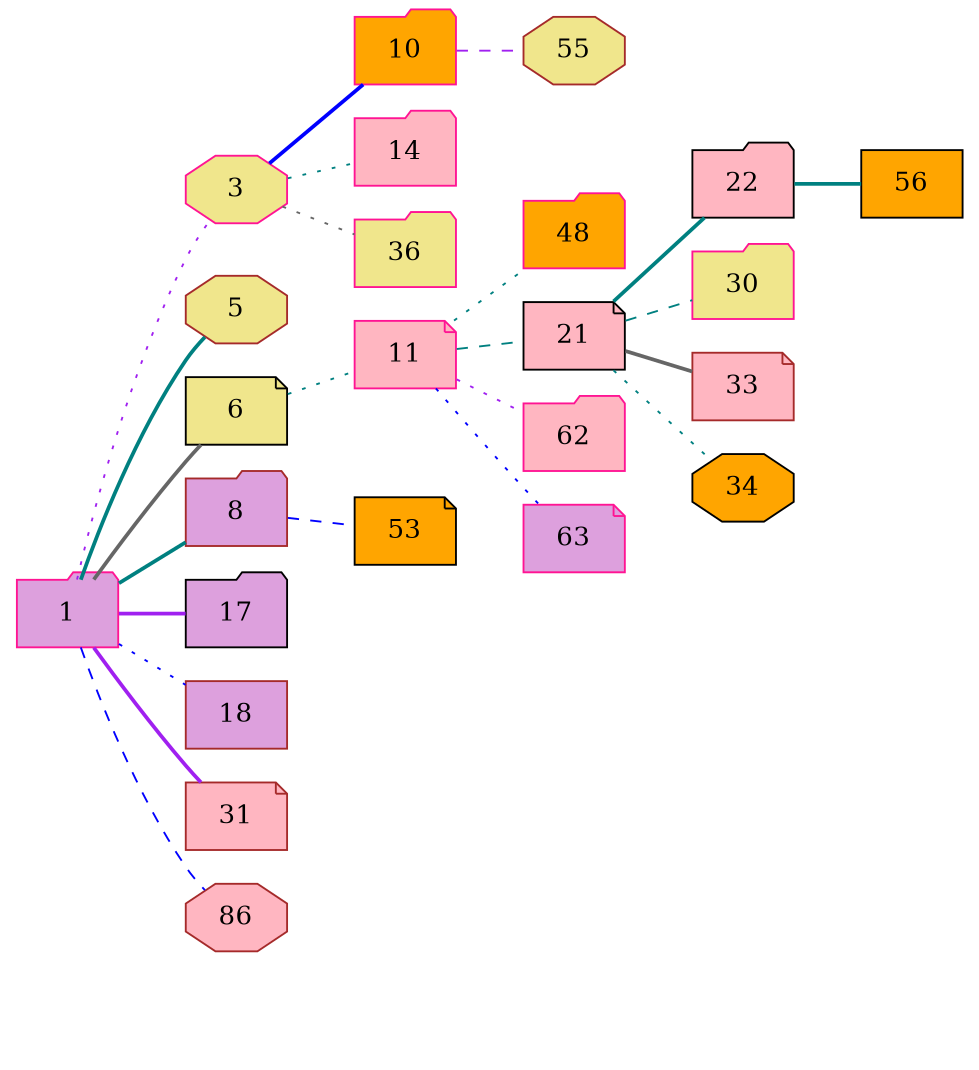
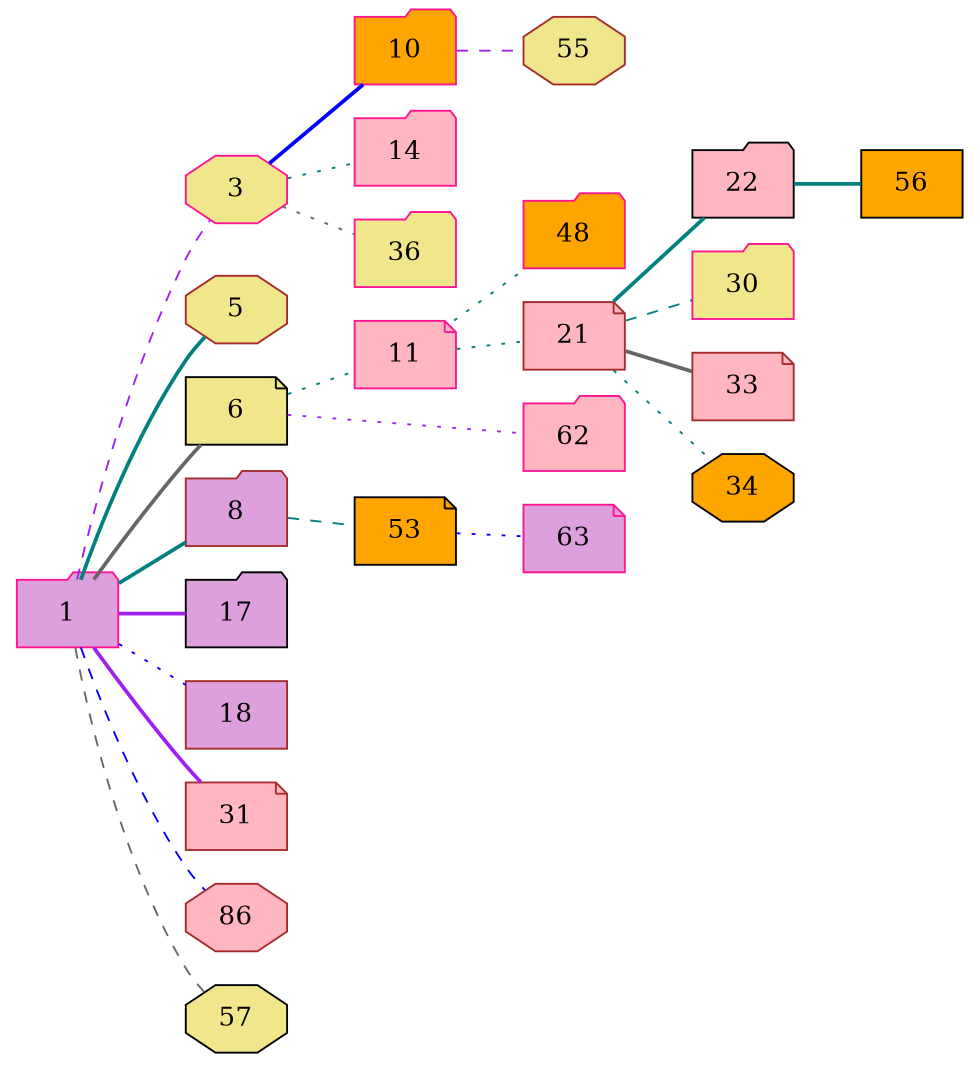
(574, 336) -> (574, 336)
(490, 345) -> (490, 345)
(130, 394) -> (130, 394)
(490, 396) -> (405, 424)
(487, 447) -> (490, 535)
(321, 522) -> (321, 522)
none -> (236, 1019)
